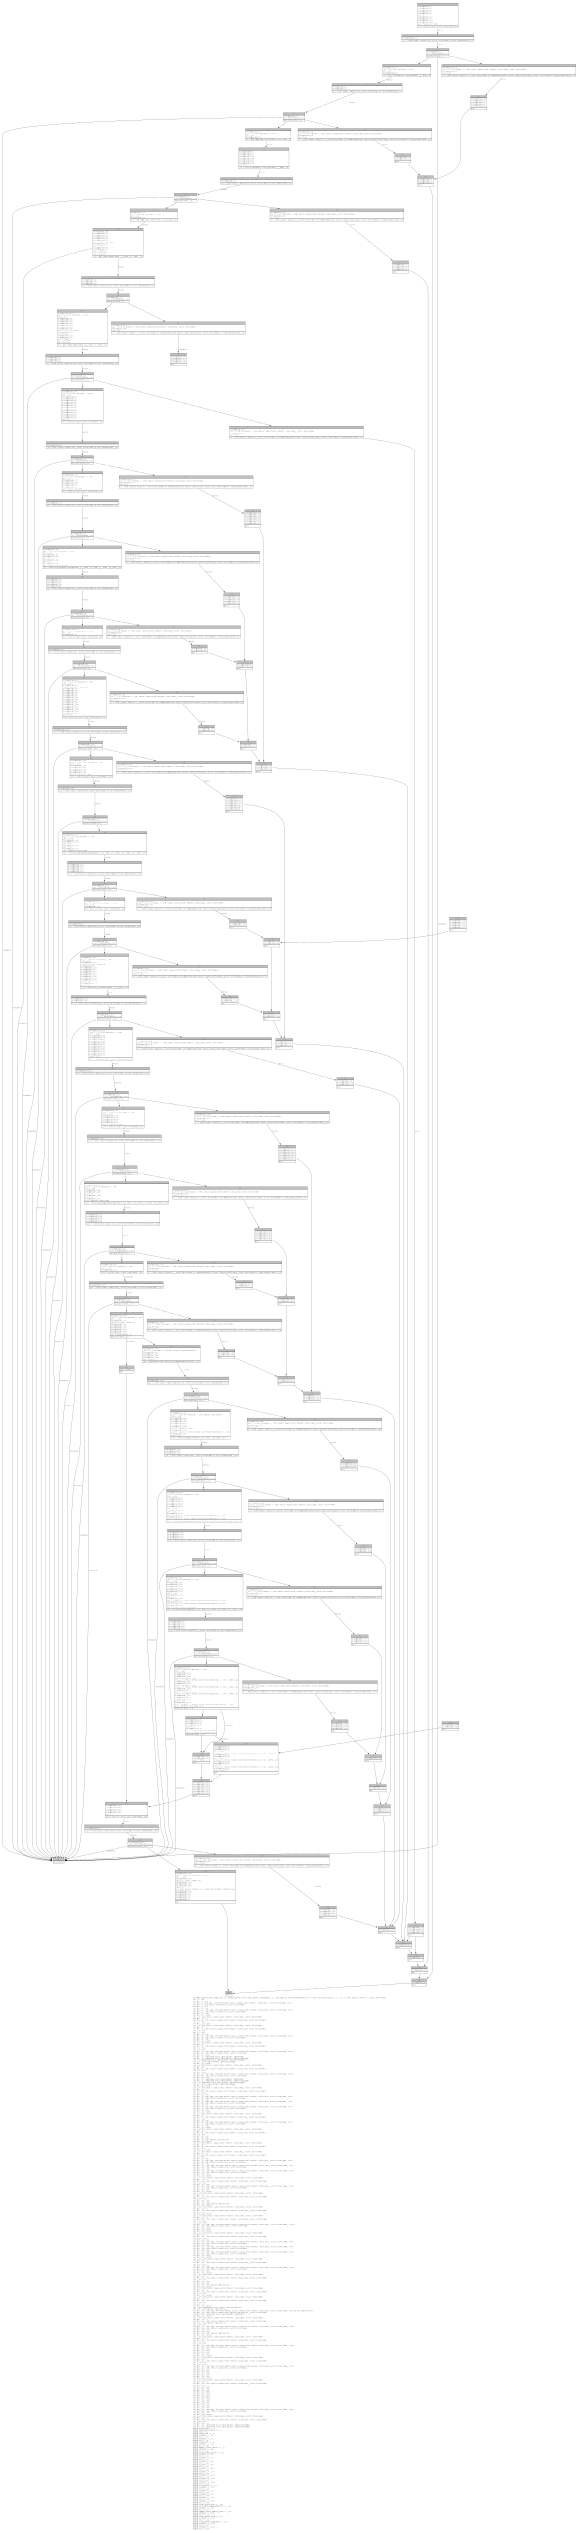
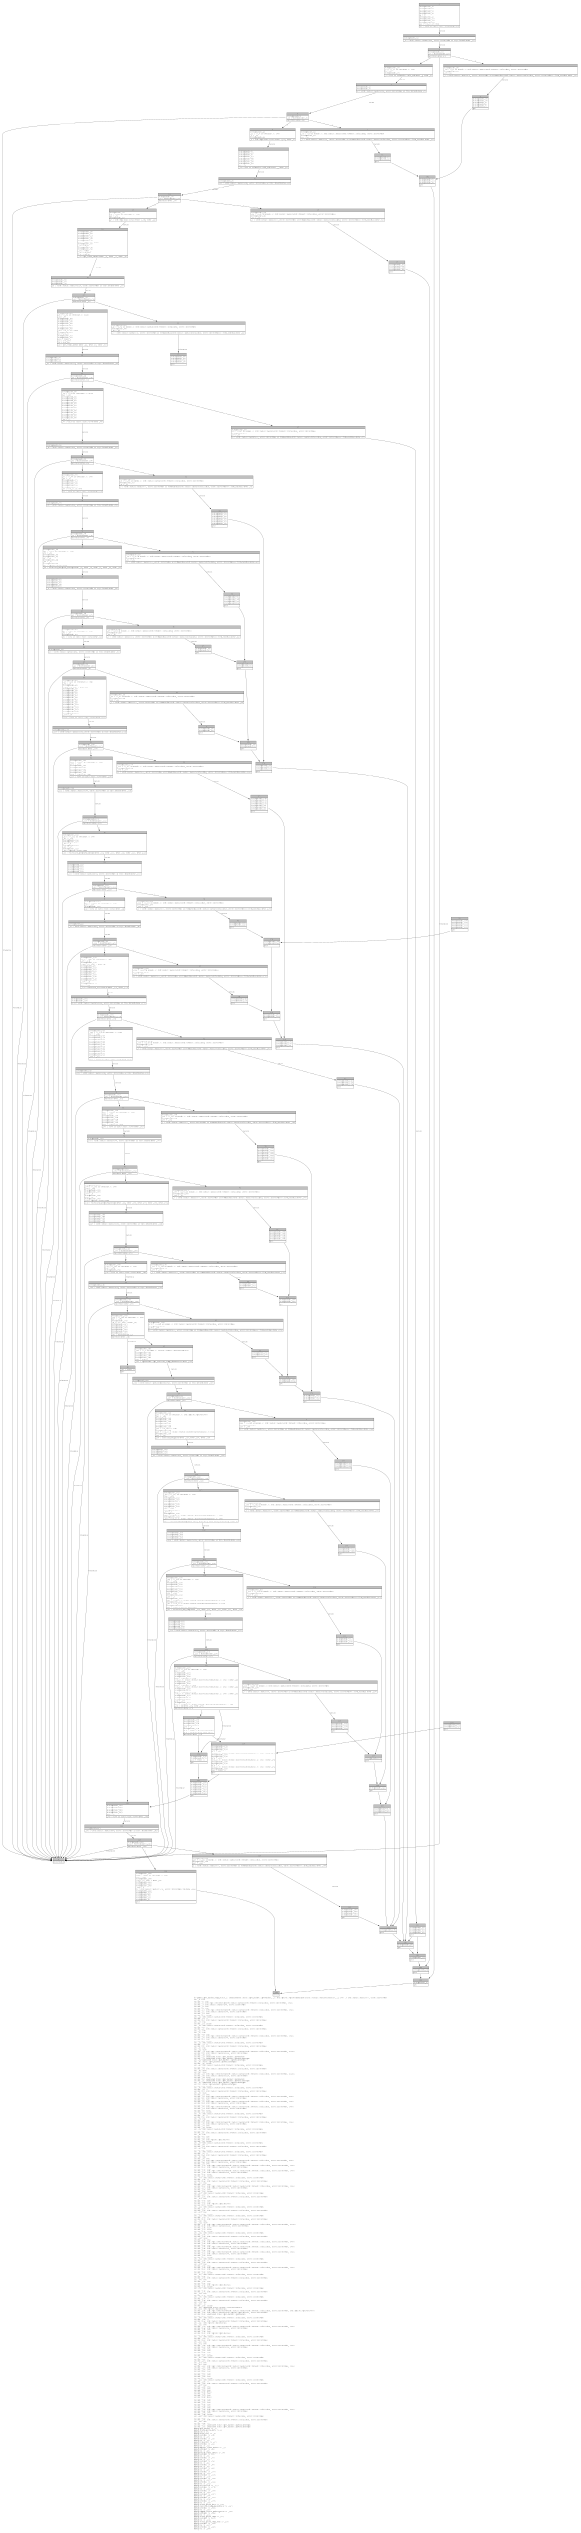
(17, 1043) -> (17, 1076)
